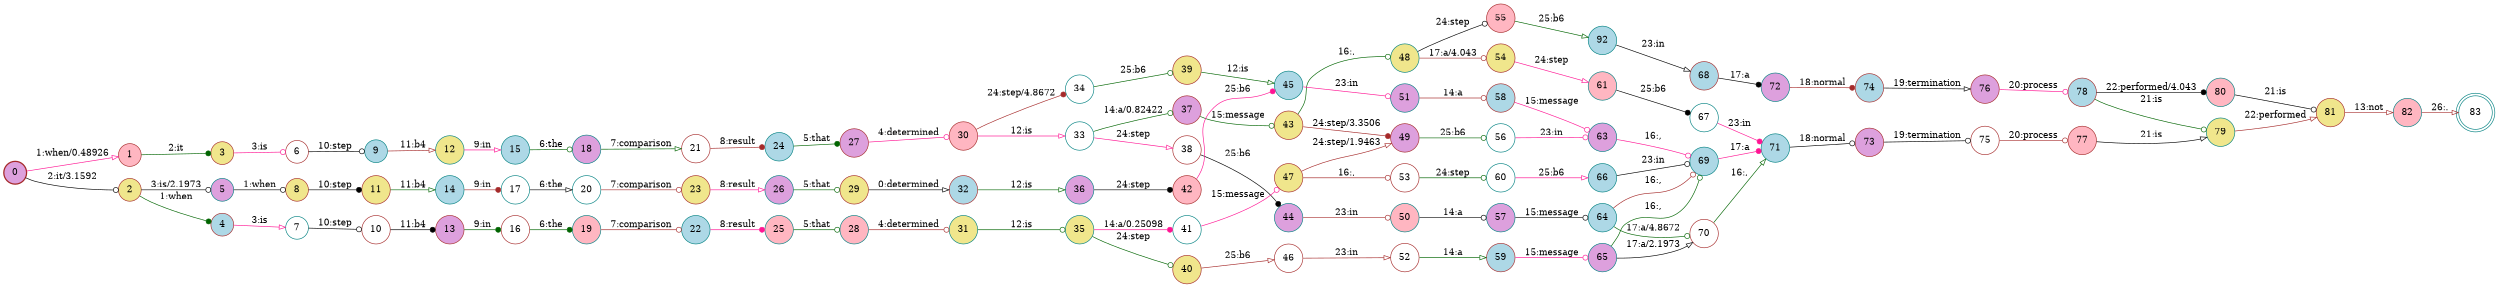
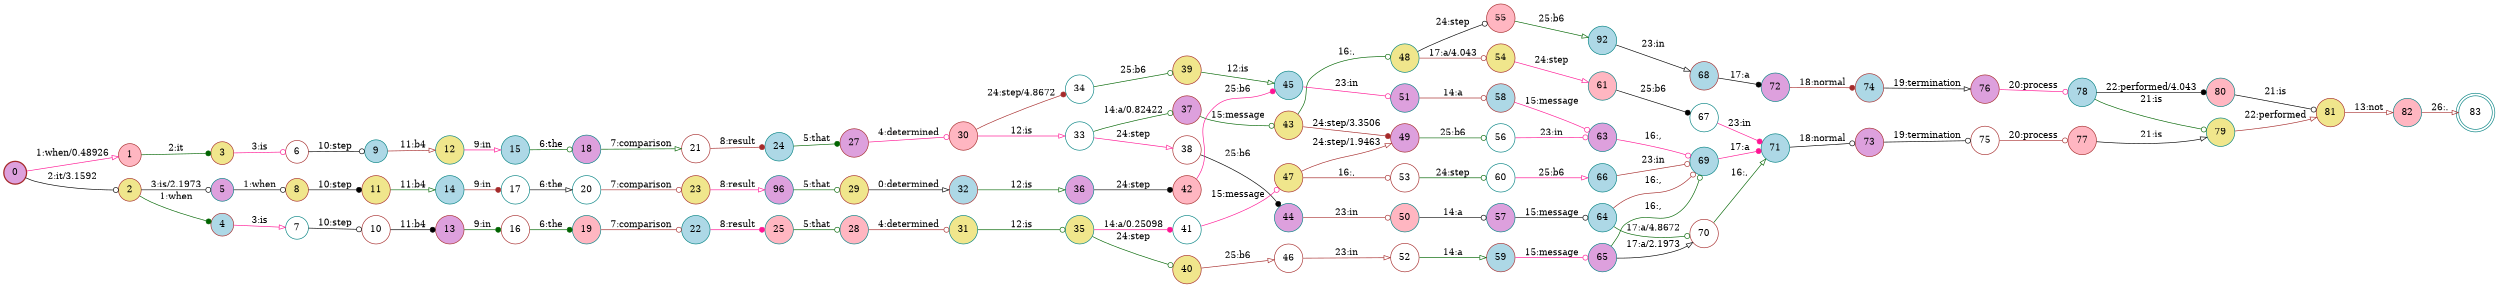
(2082, 92) -> (2082, 92)
(1651, 170) -> (1651, 170)
(779, 190) -> (779, 190)
